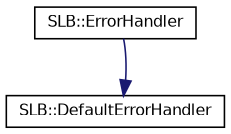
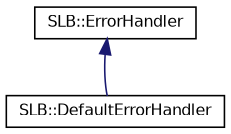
(126, 59) -> (105, 75)
